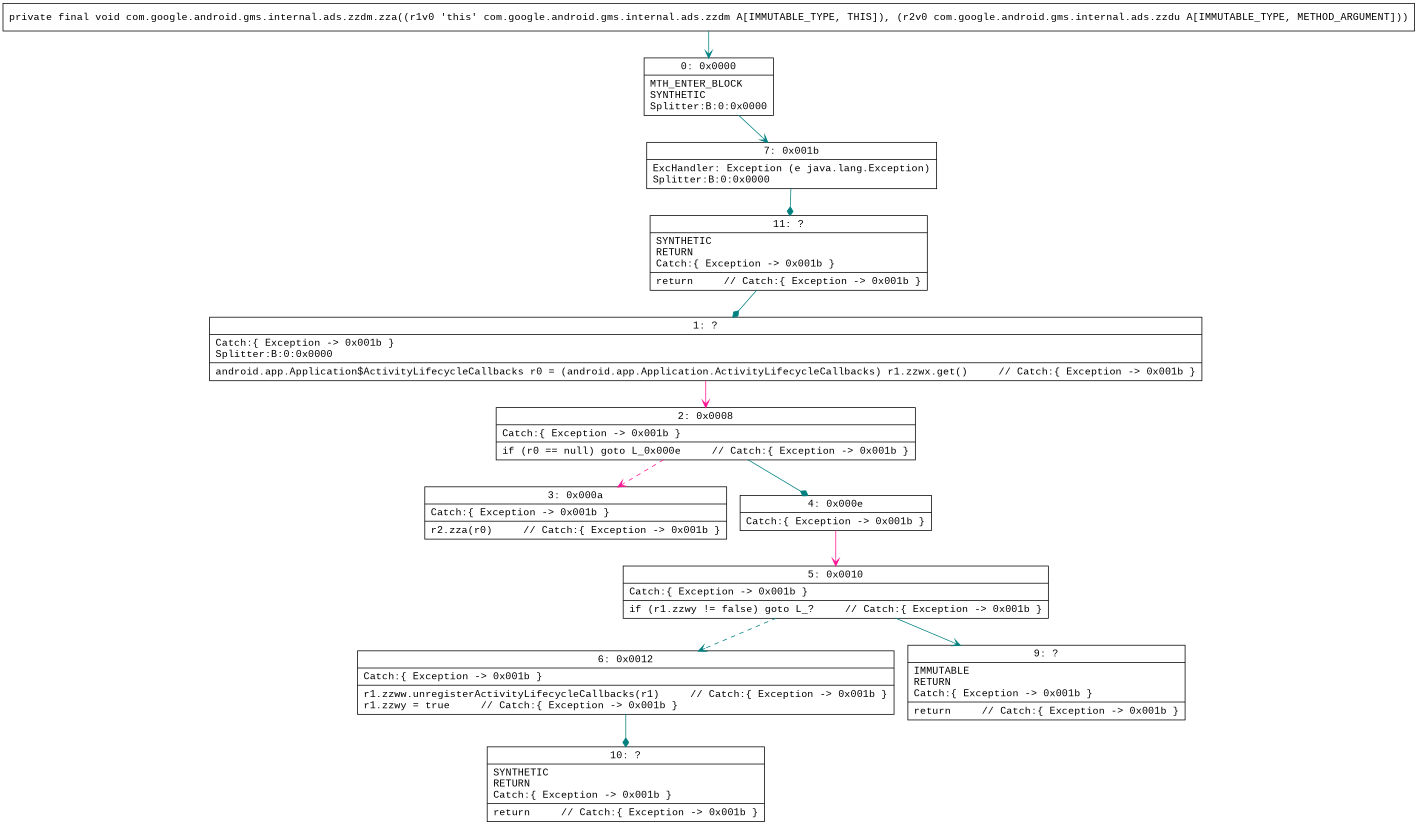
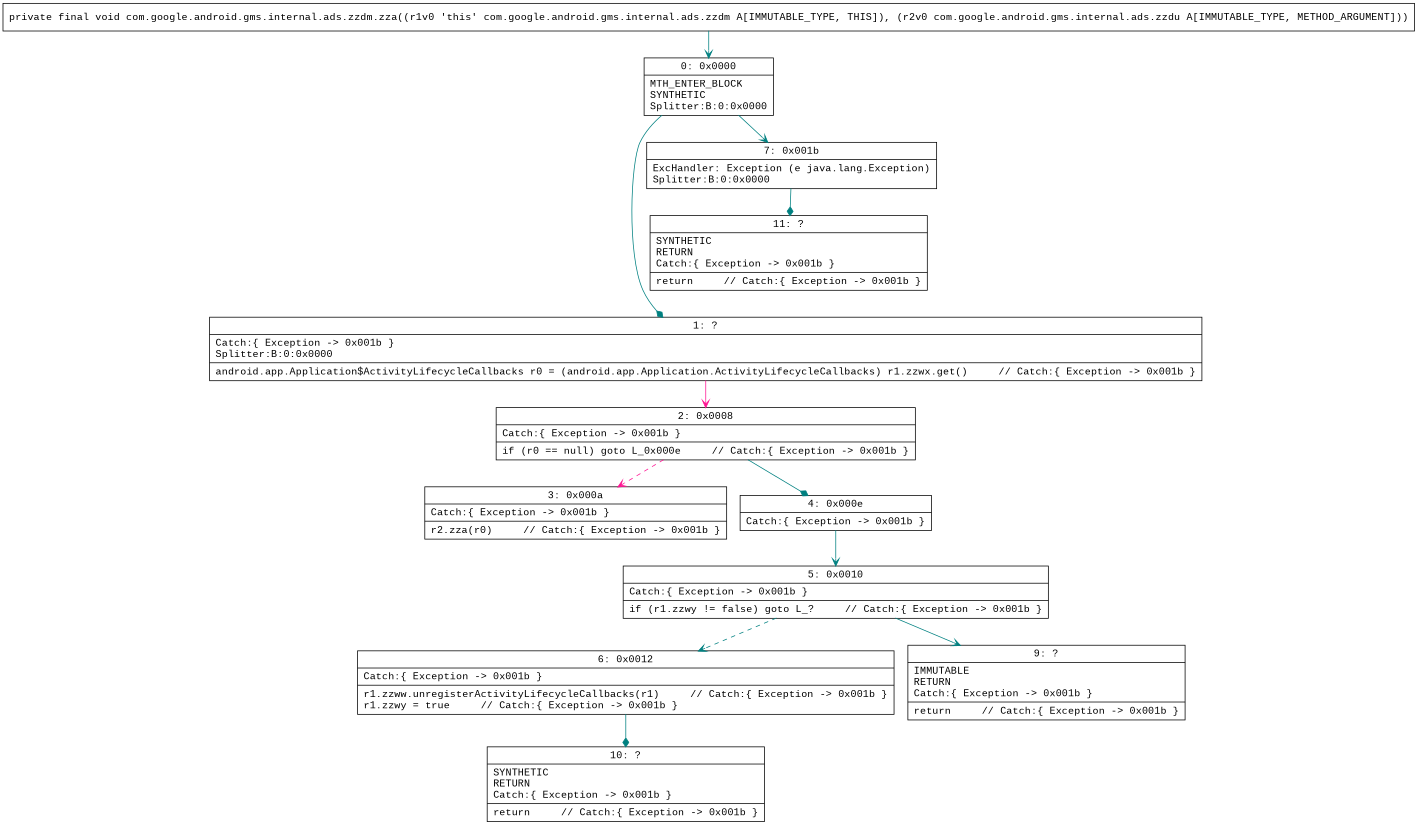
(748, 300) -> (632, 211)
(836, 544) -> (836, 544)
